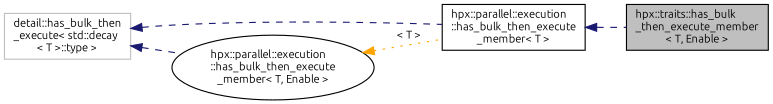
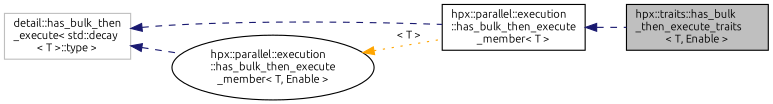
(697, 27) -> (697, 27)
